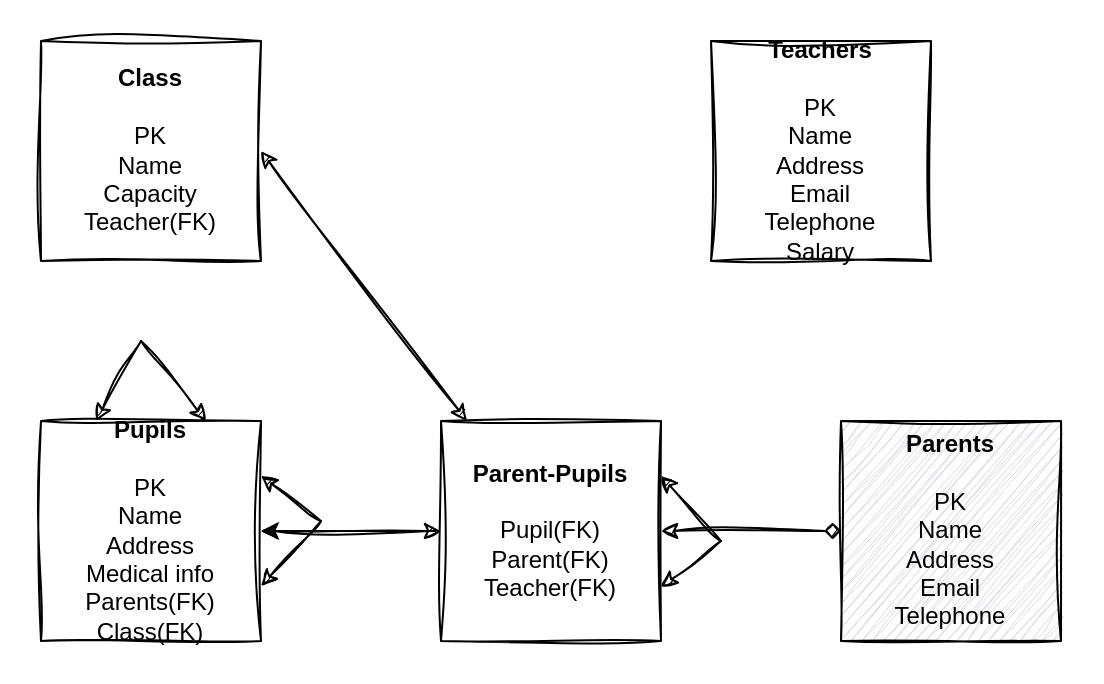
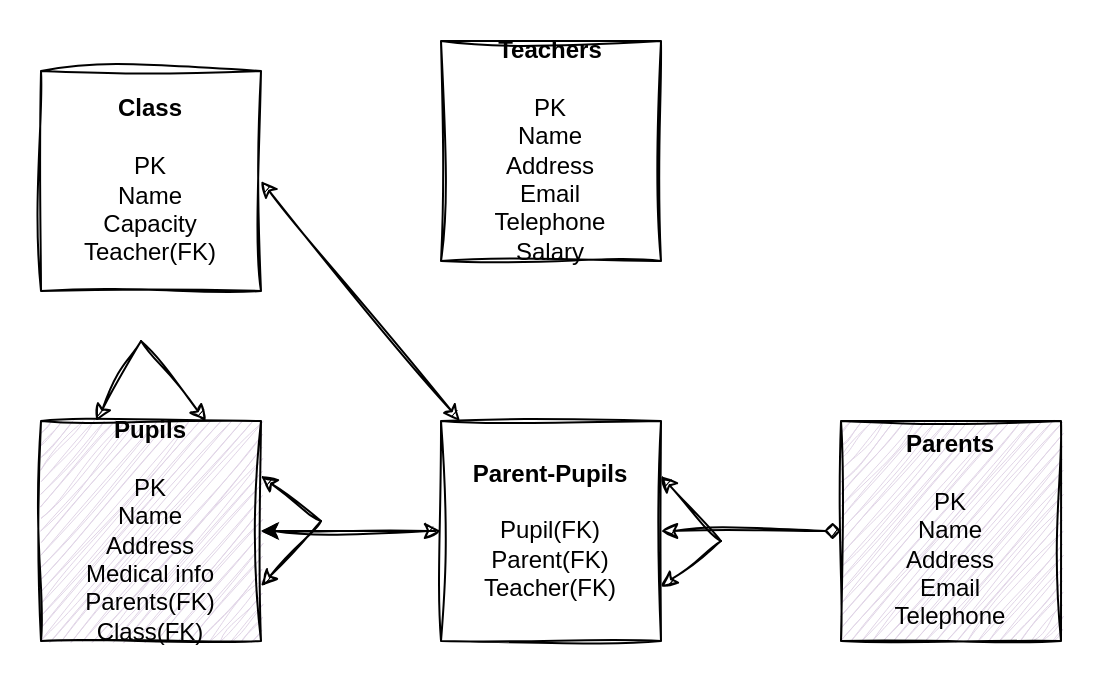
(151, 151) -> (151, 181)
(821, 151) -> (551, 151)
(151, 531) -> (151, 531)
